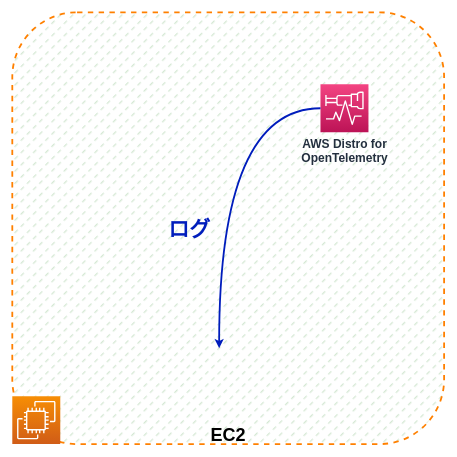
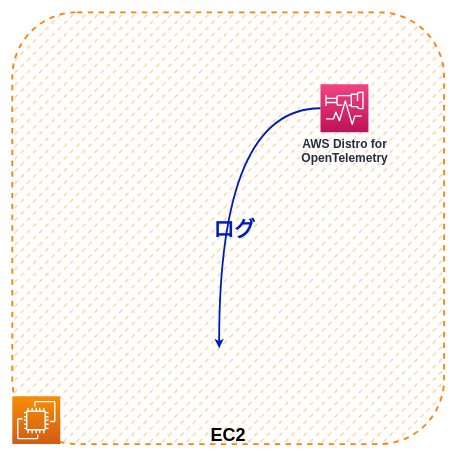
(189, 228) -> (234, 228)
(228, 228) -> (228, 228)
